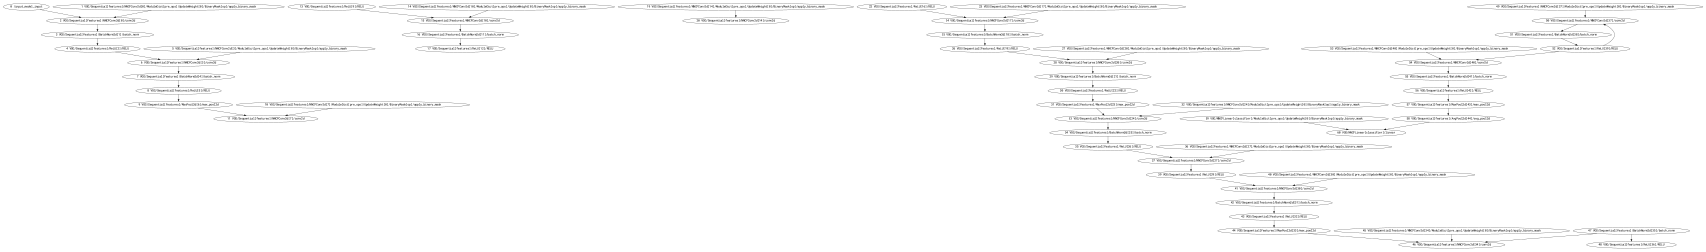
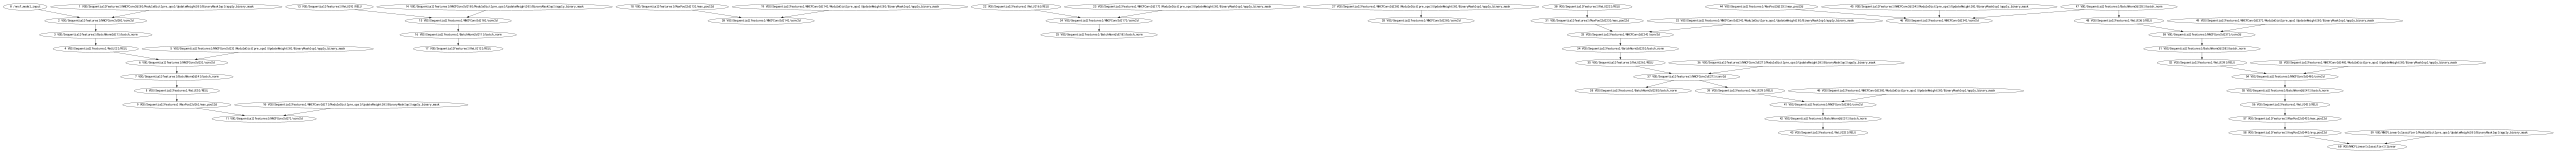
(26, 7) -> (25, 7)
none -> (672, 7)
(1615, 36) -> (2159, 28)
(985, 49) -> none
(1093, 77) -> none
none -> (1633, 91)
(1274, 223) -> none
